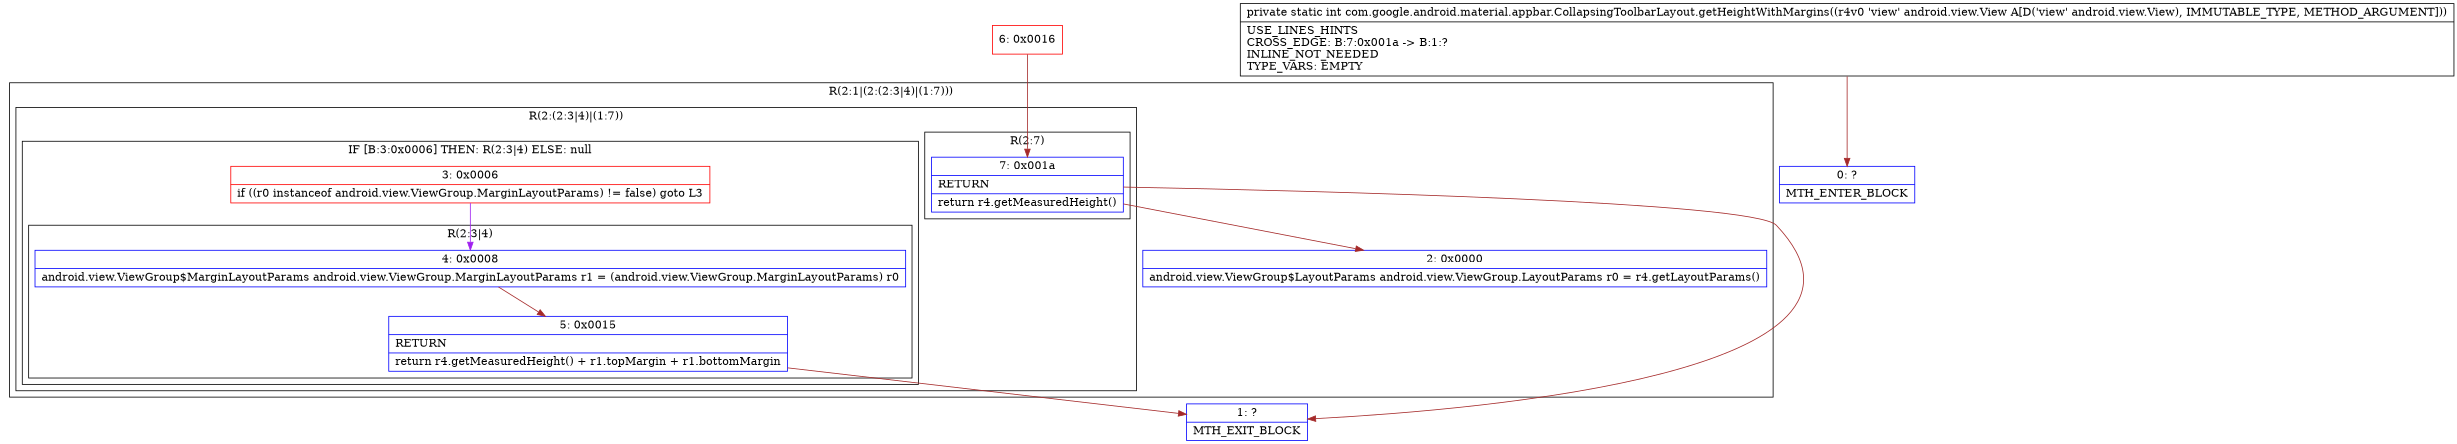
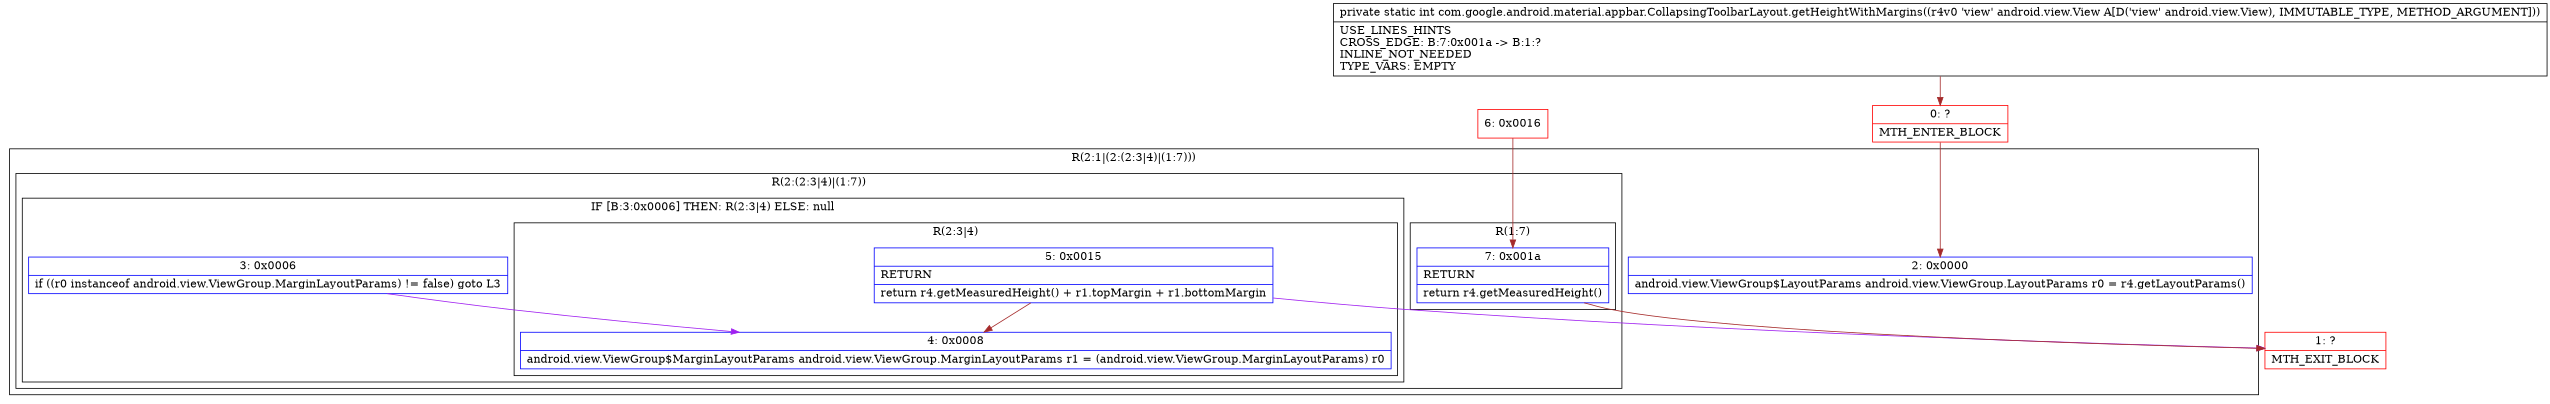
(1027, 141) -> (1513, 232)
(470, 185) -> (268, 275)
(1847, 185) -> (1940, 124)
(1239, 226) -> (1940, 196)
(518, 299) -> (1011, 315)
(934, 385) -> (1715, 328)
(1247, 422) -> (2325, 351)
